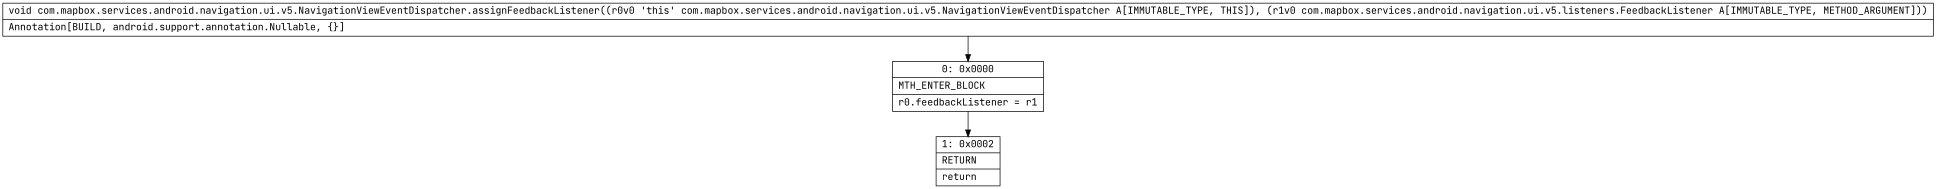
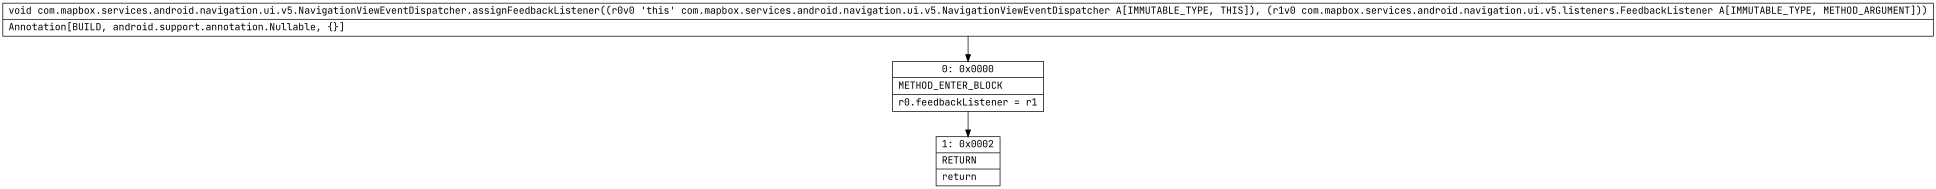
(942, 86) -> (951, 86)
